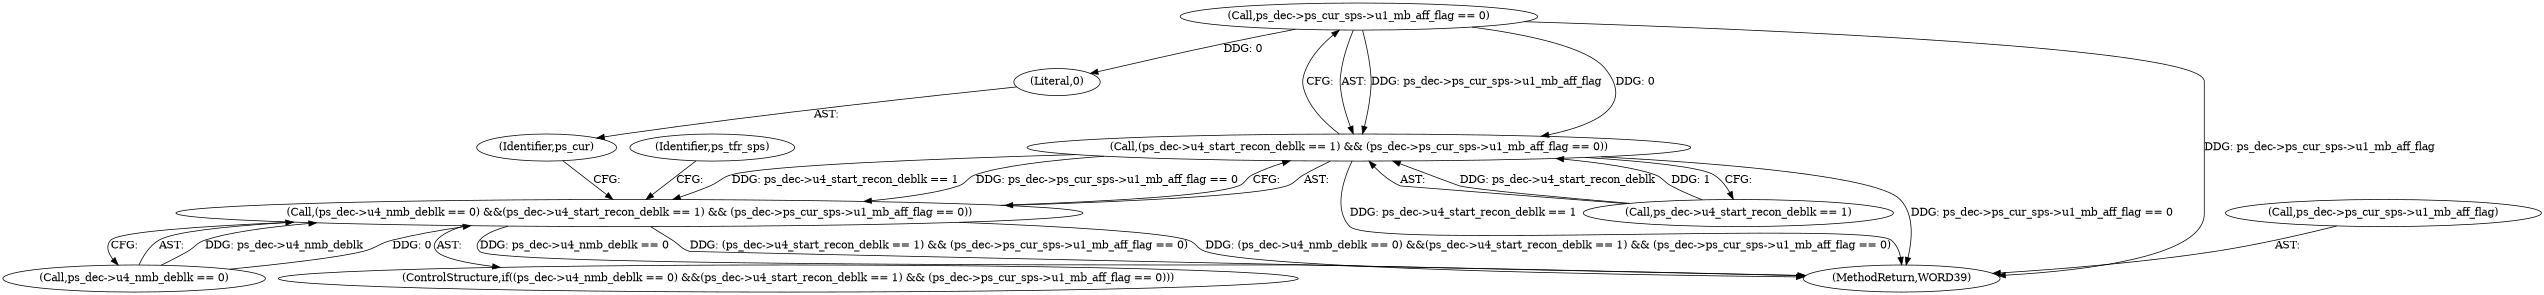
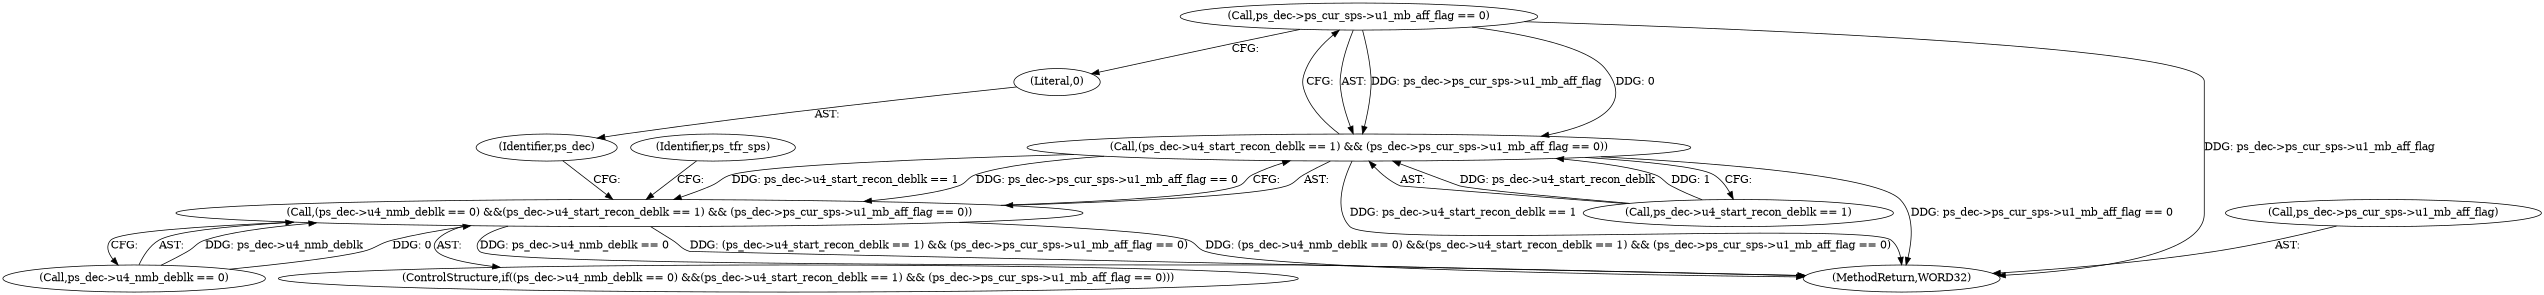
(1243, 49) -> (1247, 49)
(547, 148) -> (547, 148)
(1902, 279) -> (1902, 279)
